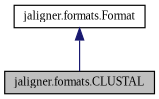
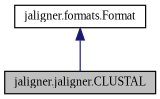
(80, 83) -> (80, 83)
